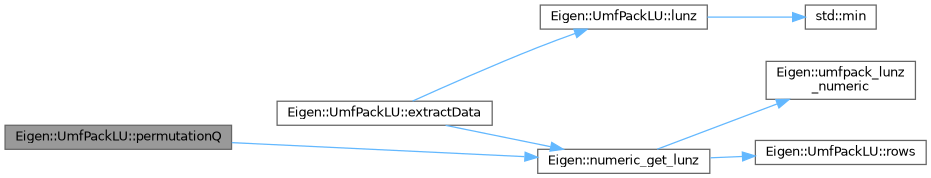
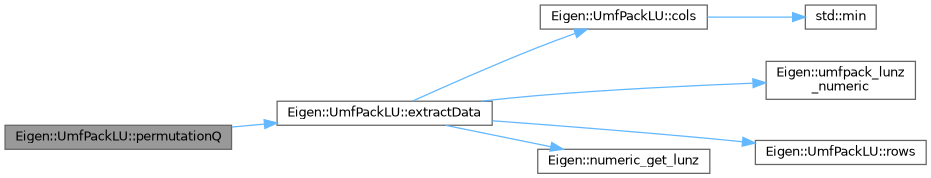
(624, 17) -> (624, 17)
(717, 127) -> (617, 90)
(378, 150) -> (248, 126)
(726, 157) -> (617, 131)
